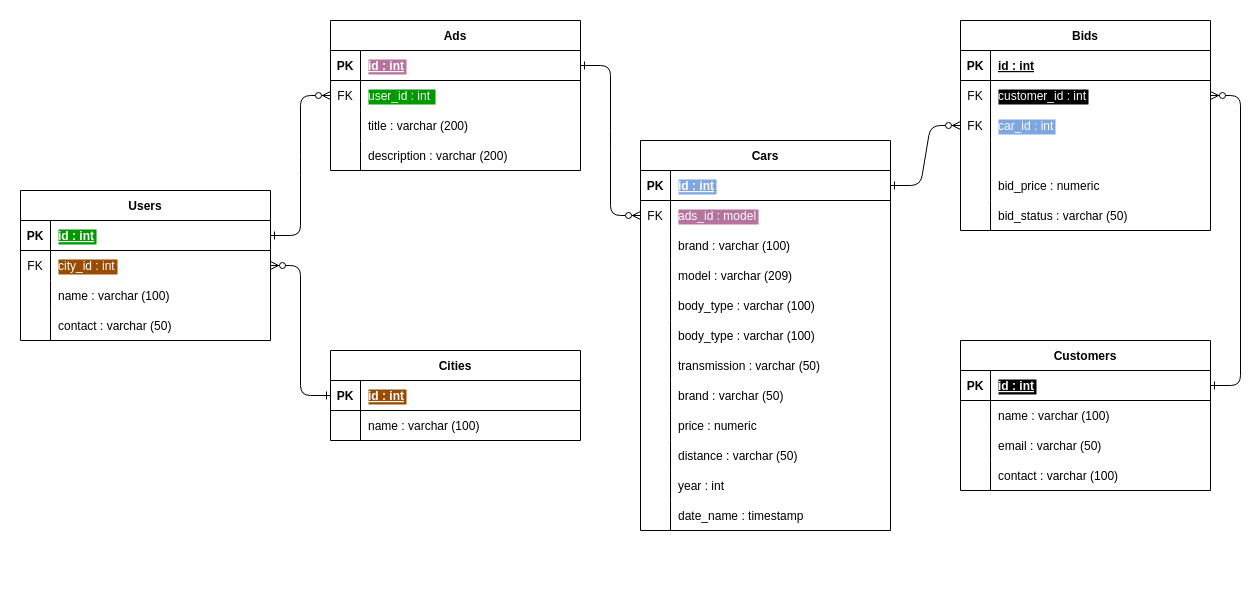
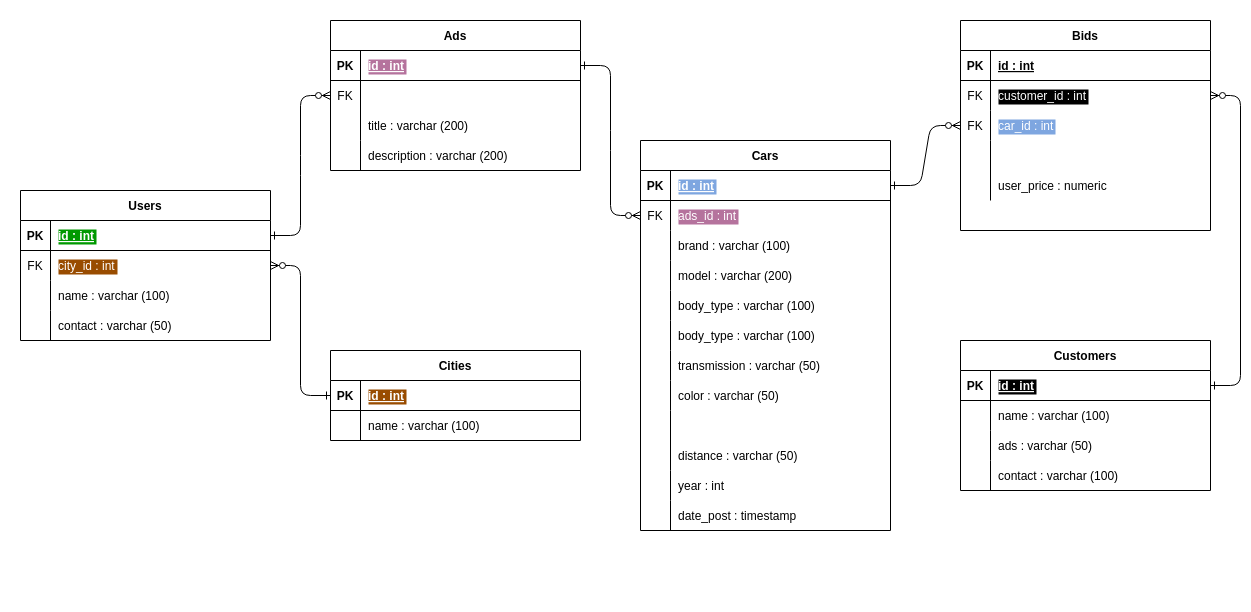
(471, 96) -> none
(1052, 186) -> (1057, 186)
(717, 216) -> (711, 216)
(1101, 216) -> none
(741, 276) -> (741, 276)
(739, 396) -> (737, 396)
(781, 426) -> none
(1056, 446) -> (1052, 446)
(742, 516) -> (742, 516)
